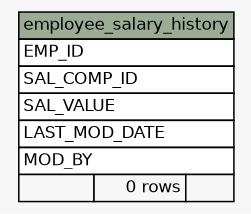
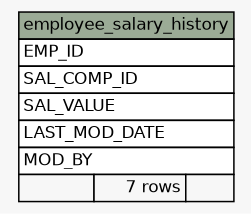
(153, 187) -> (153, 187)
